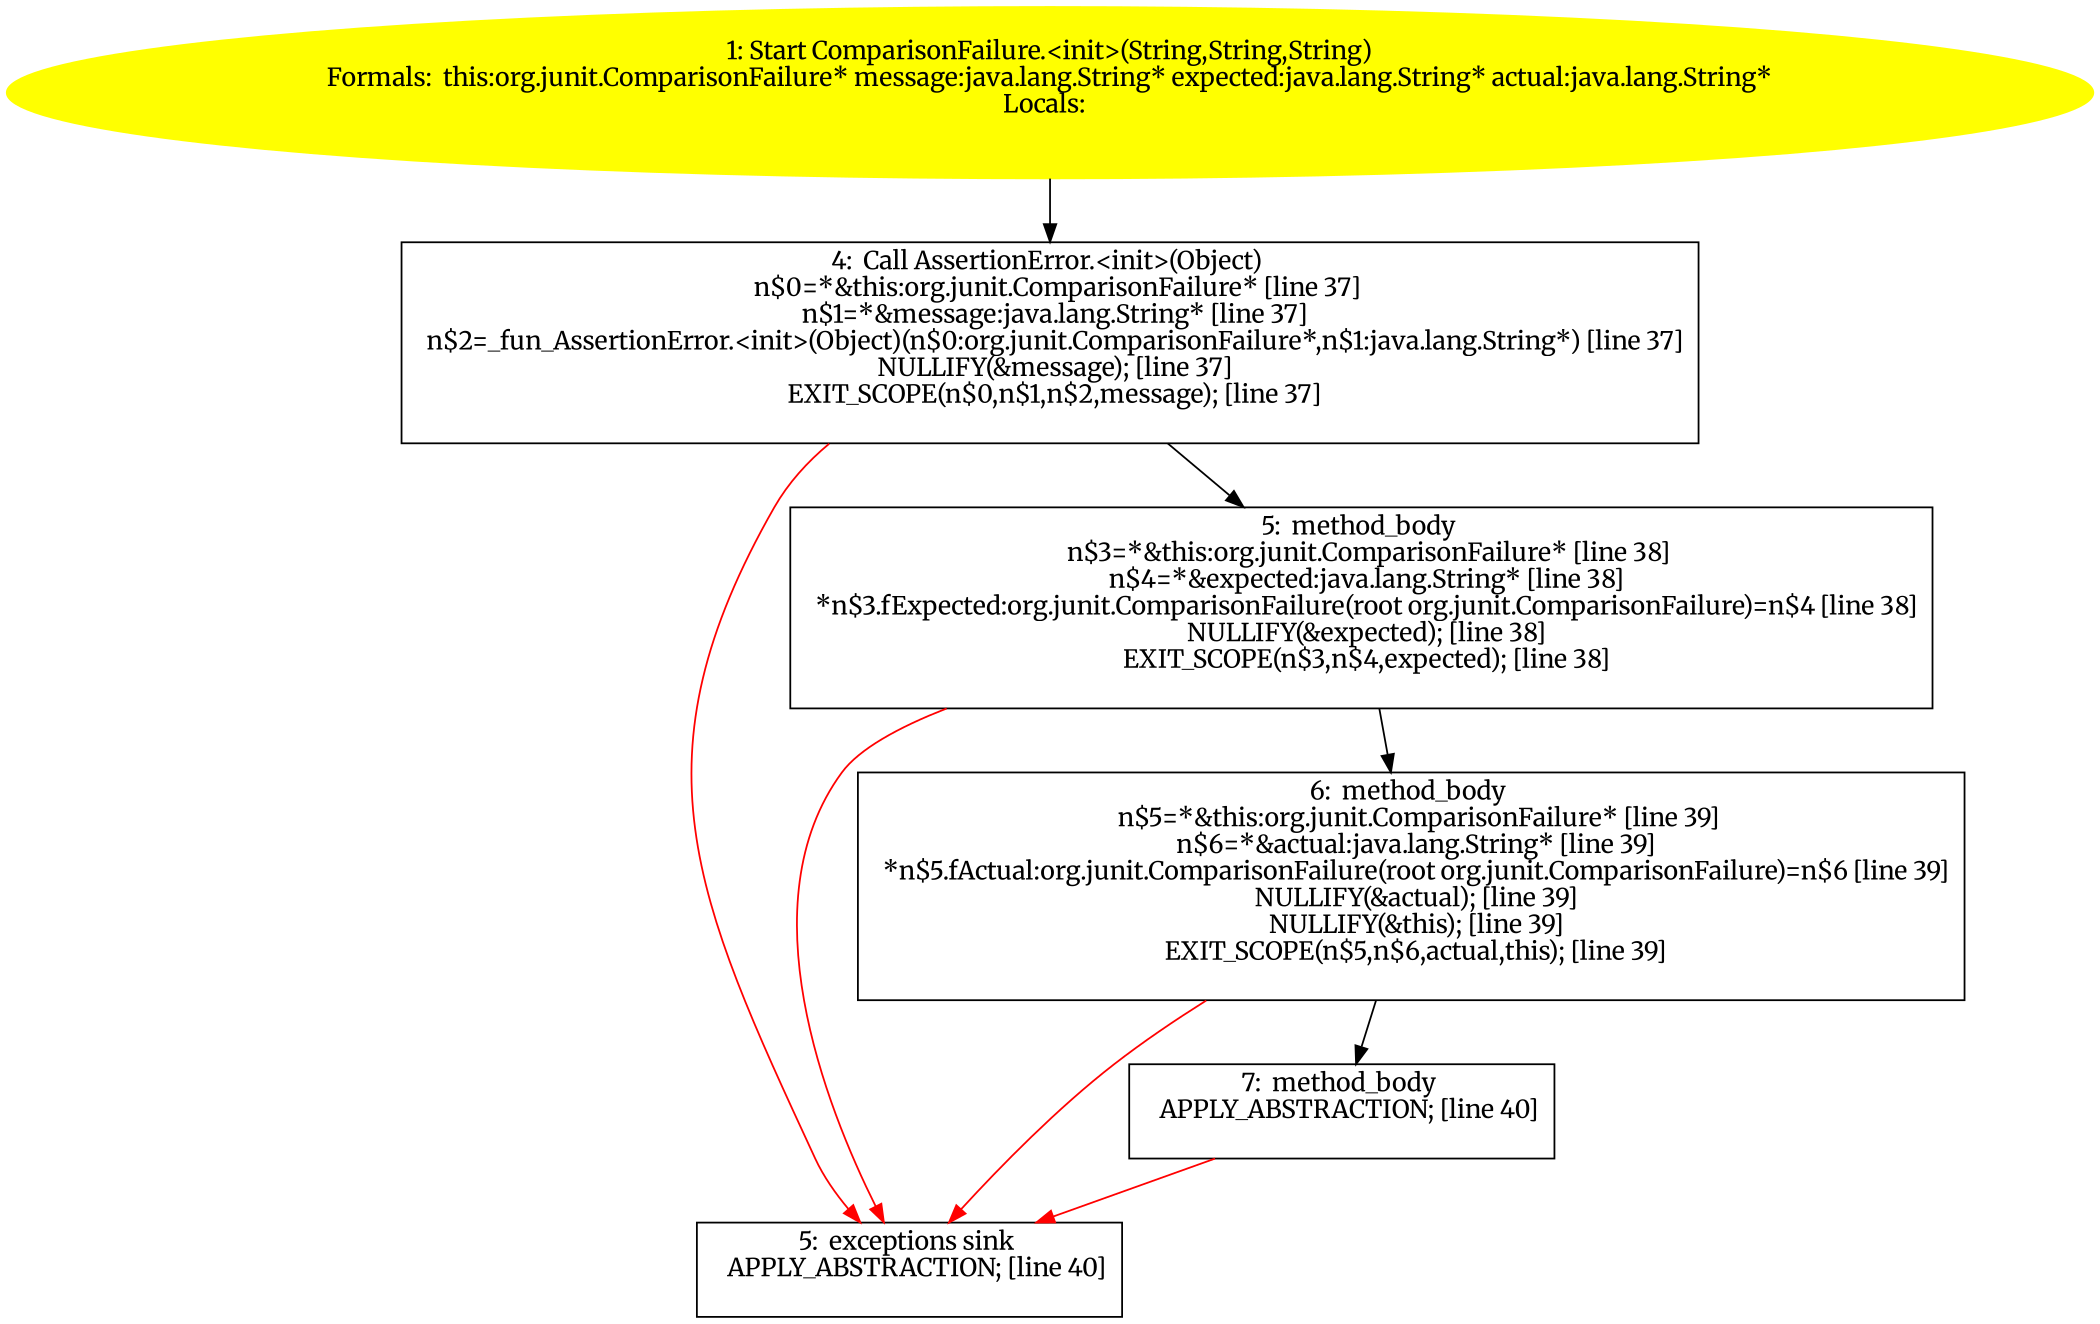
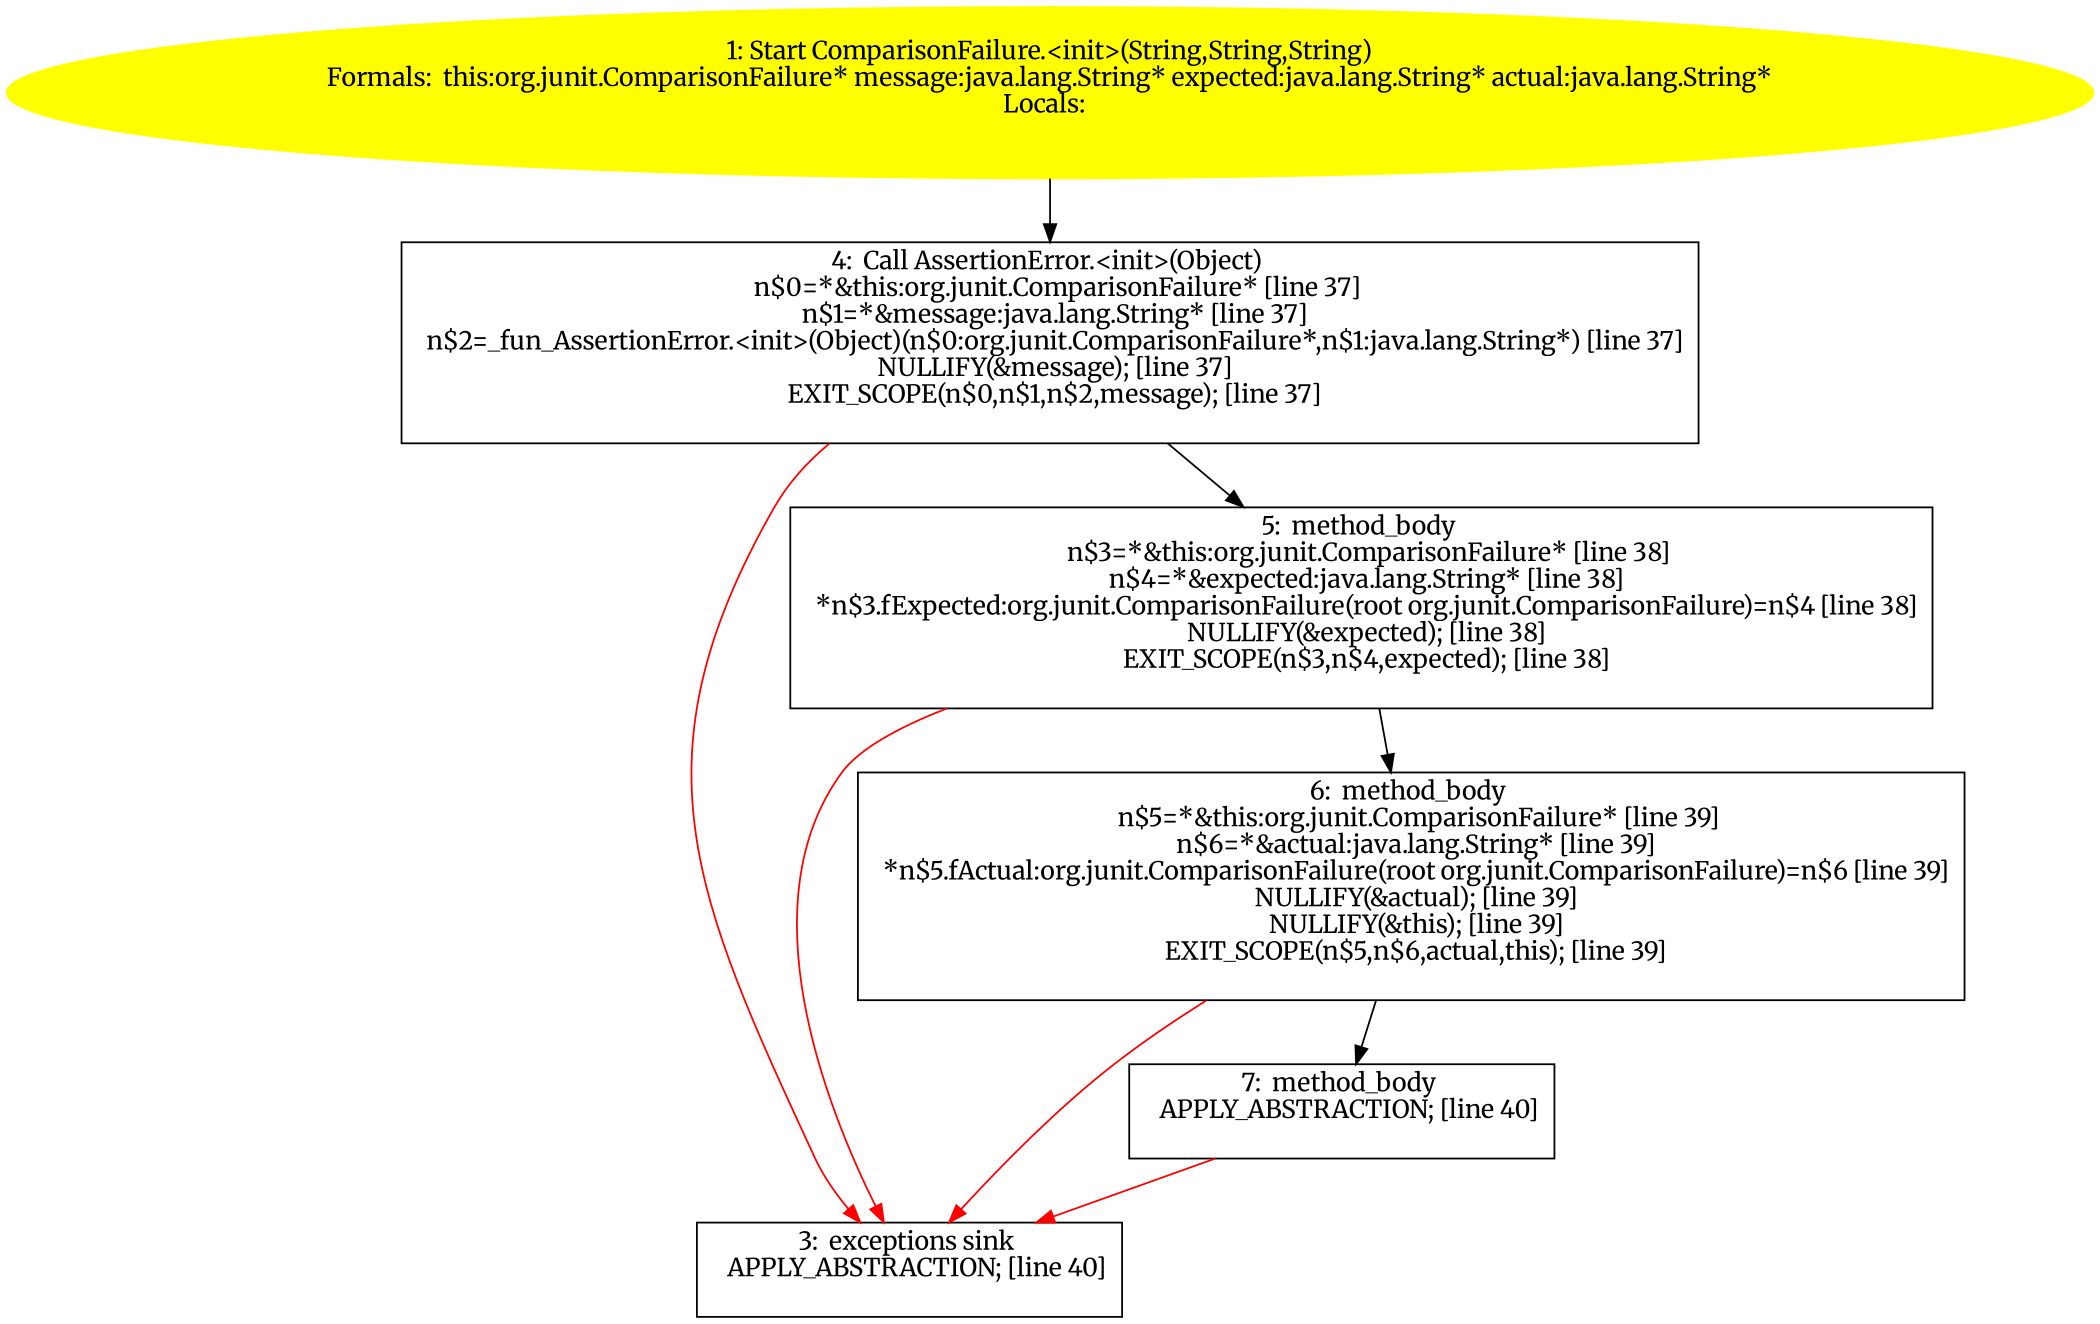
(909, 1270) -> (909, 1270)
